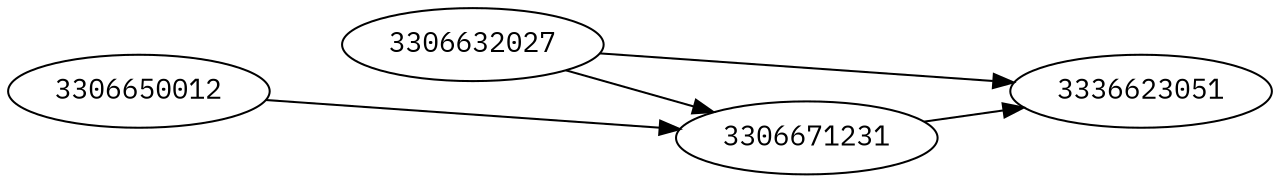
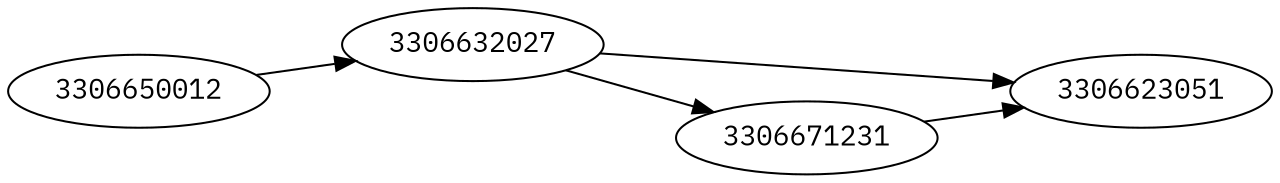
(1141, 91) -> (1141, 91)
(463, 114) -> (296, 69)
